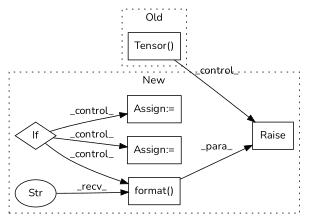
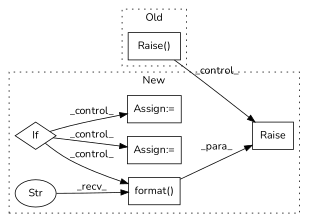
(154, 46) -> (154, 46)
